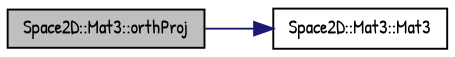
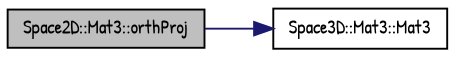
(360, 29) -> (360, 29)
